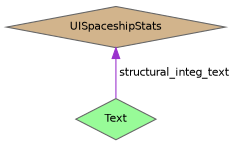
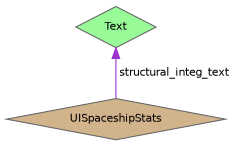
(116, 78) -> (116, 78)
